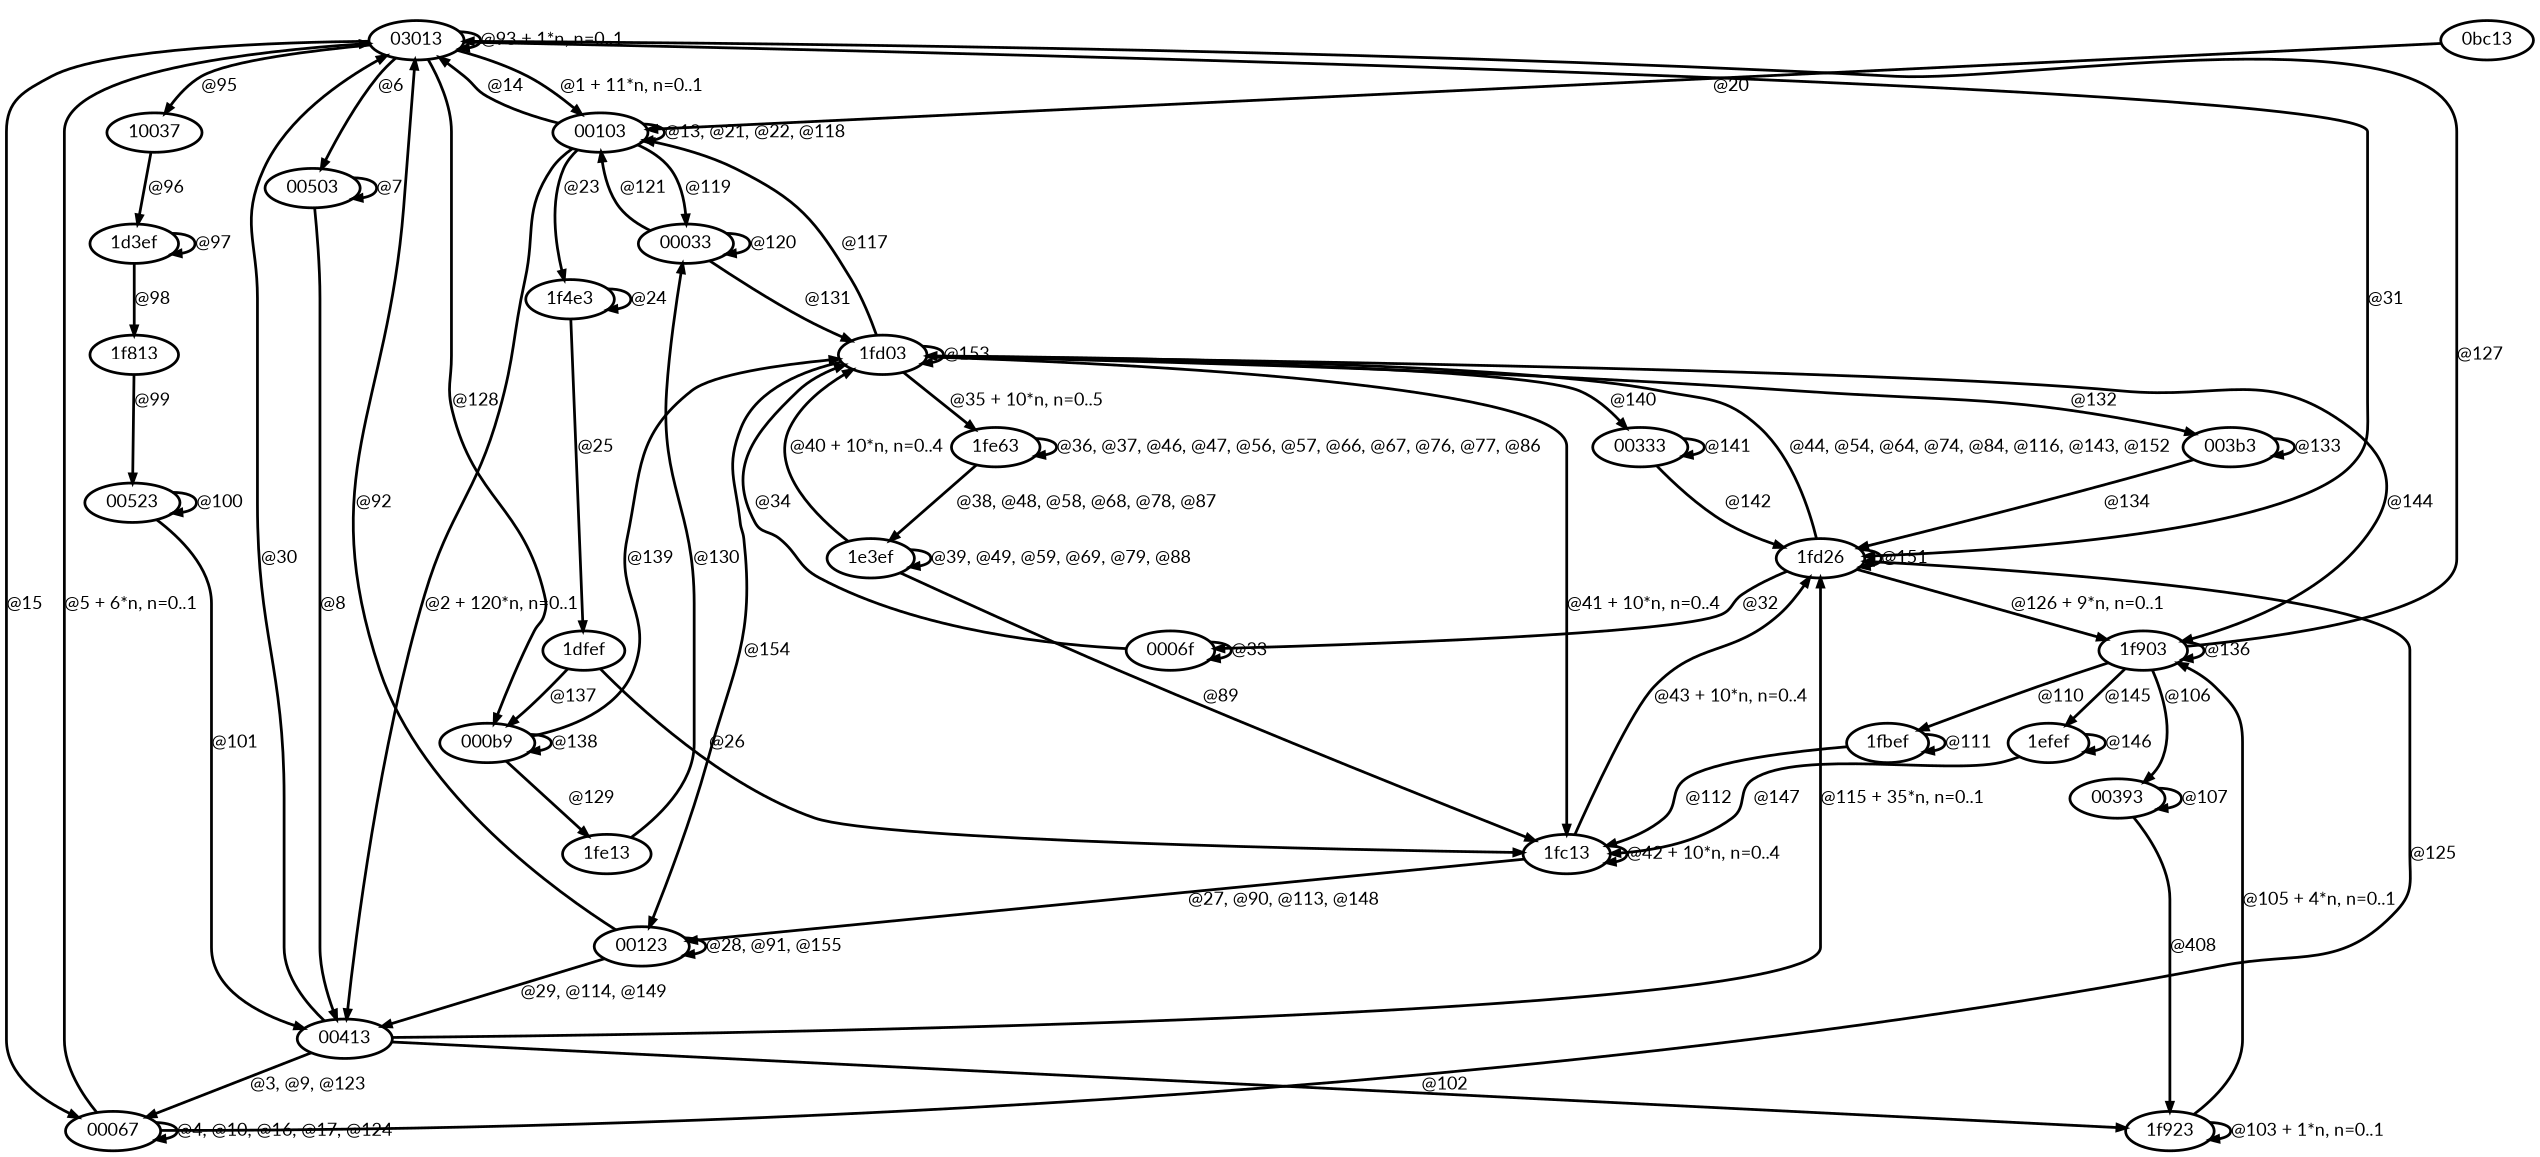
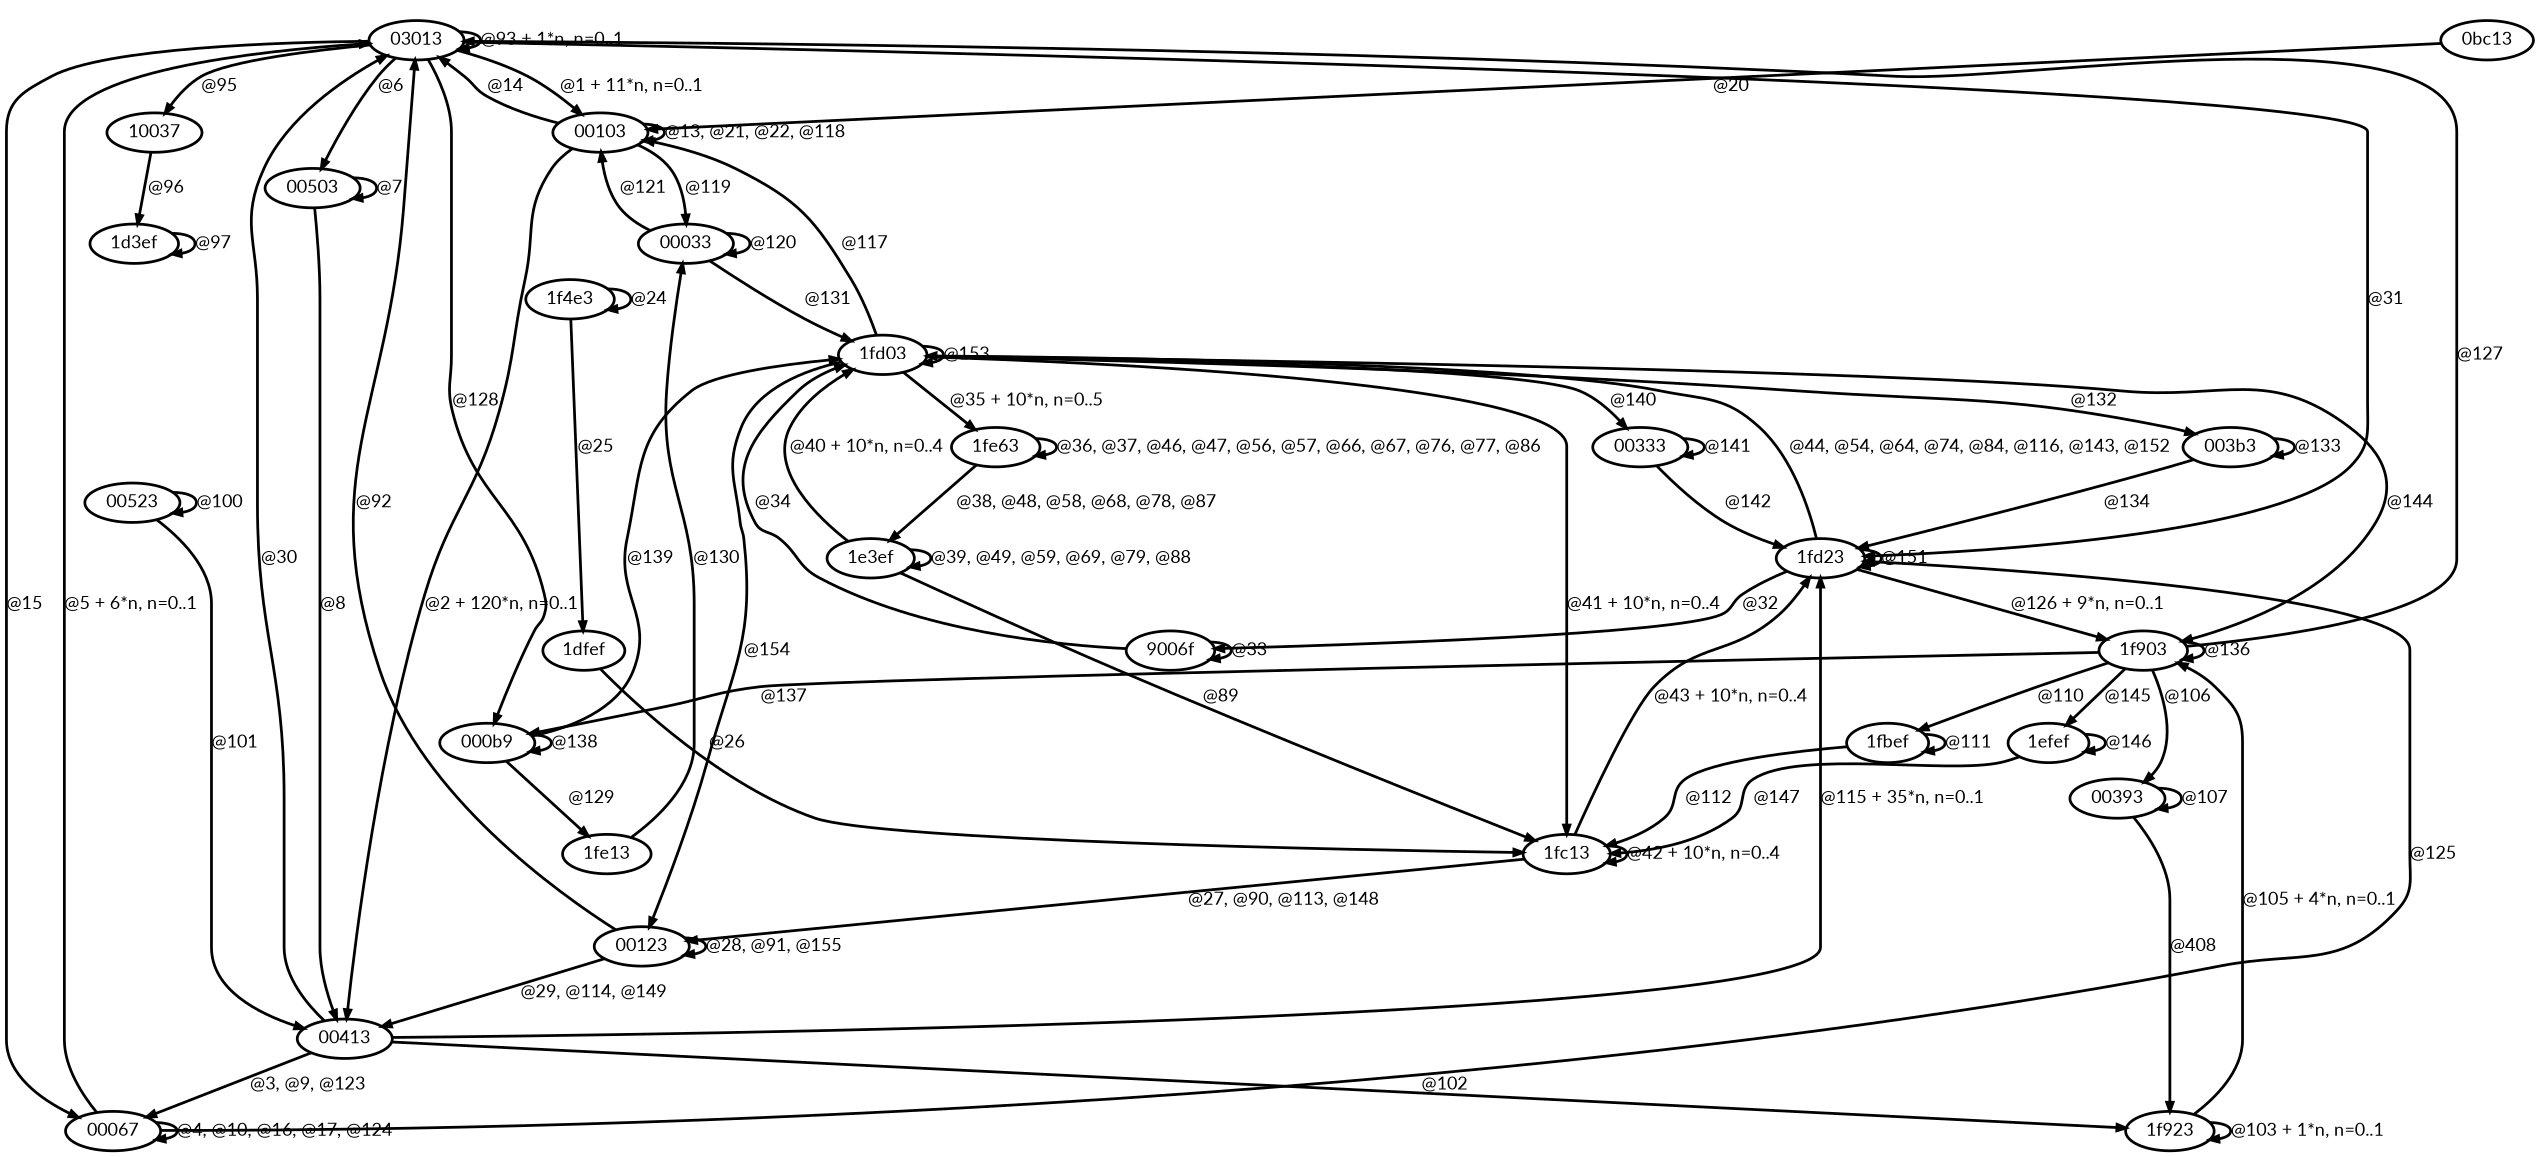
(555, 208) -> none
(134, 355) -> none
(1821, 558) -> (1821, 558)
(1170, 651) -> (1170, 651)
(542, 695) -> (1316, 670)
